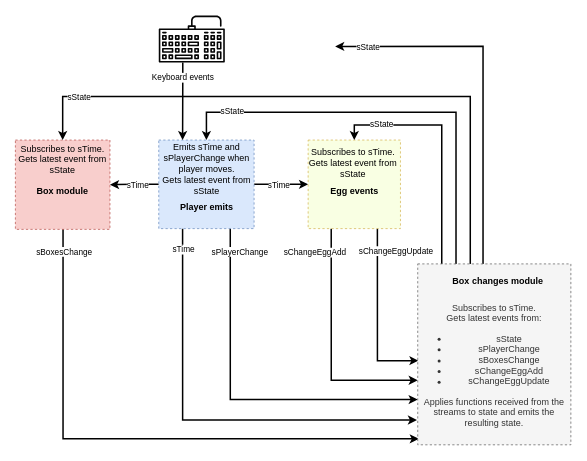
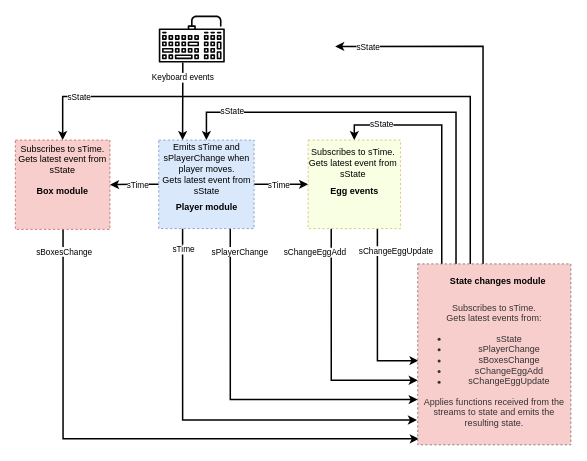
(207, 207) -> (207, 207)
(498, 281) -> (498, 281)
(494, 354) -> (494, 354)
